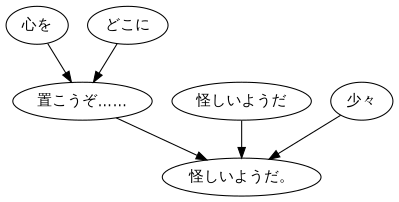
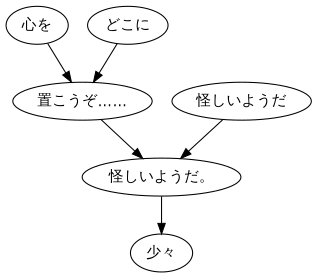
(309, 134) -> (162, 210)
